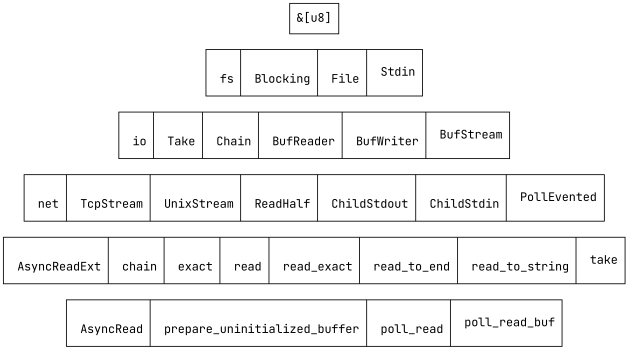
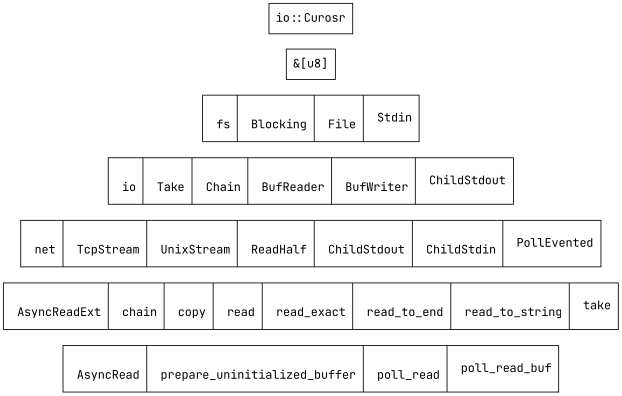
none -> (311, 19)
(468, 135) -> (464, 181)
(192, 267) -> (189, 313)
